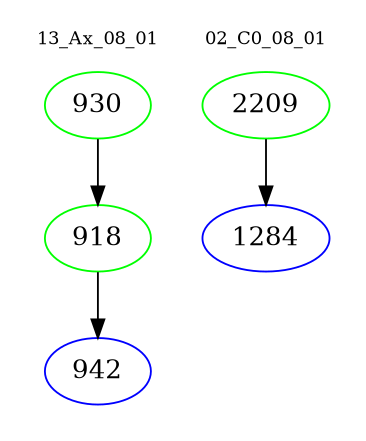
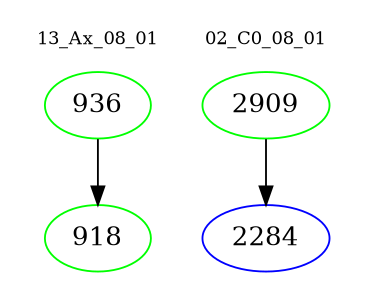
(98, 105) -> (98, 105)
(266, 105) -> (266, 105)
(266, 238) -> (266, 238)
(98, 371) -> none
